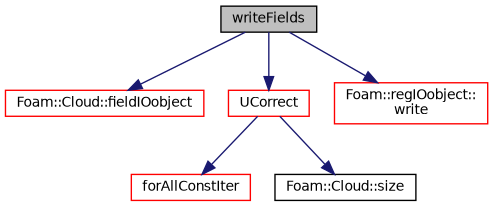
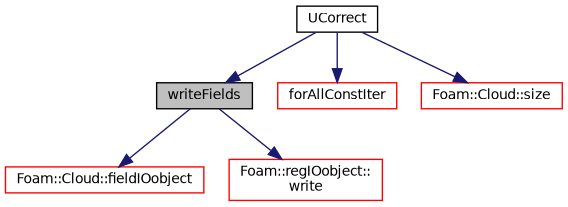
(269, 54) -> (277, 54)
(269, 103) -> (337, 19)
(345, 187) -> (492, 96)
